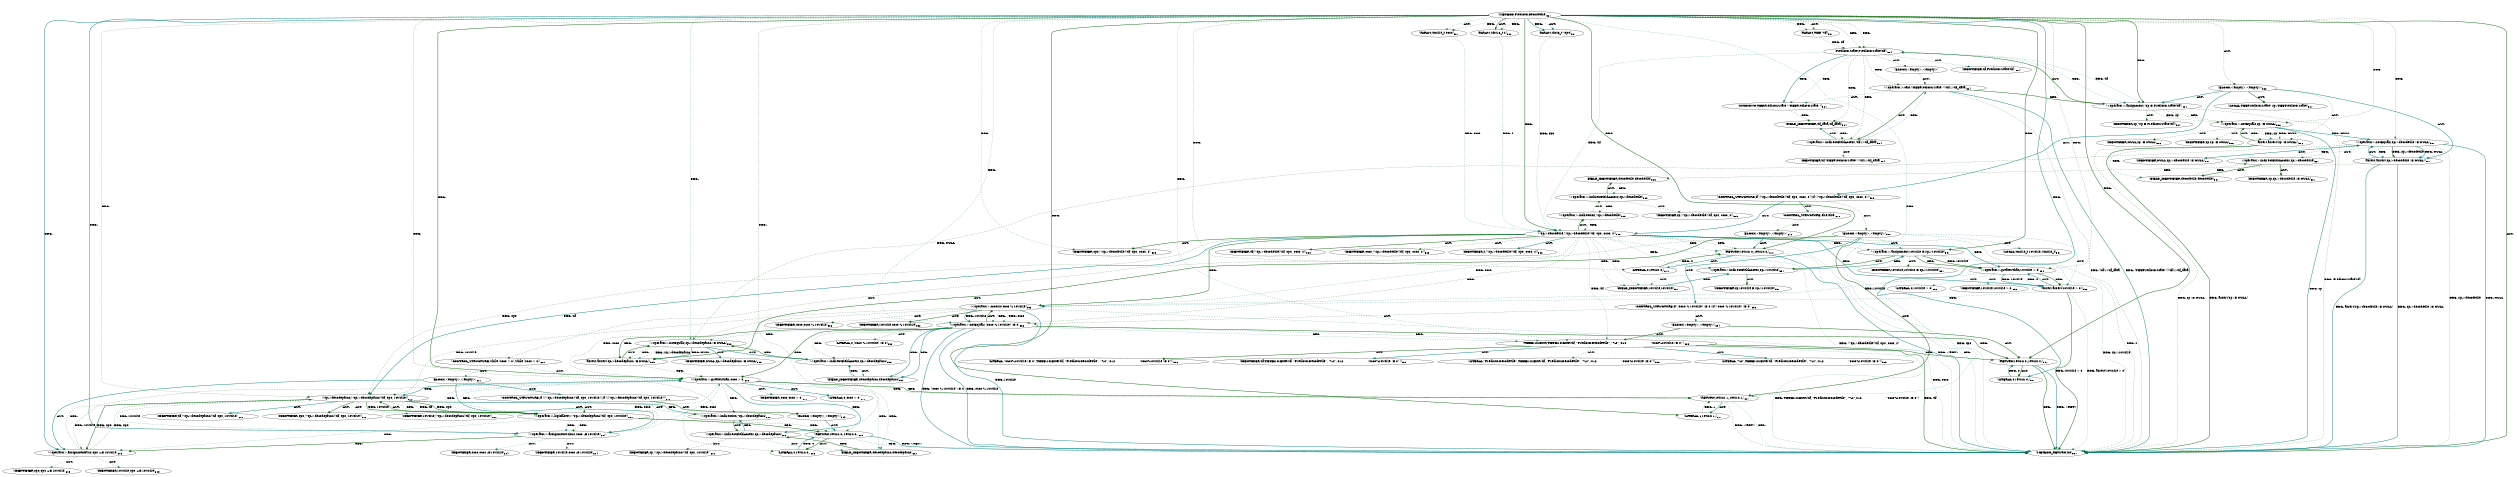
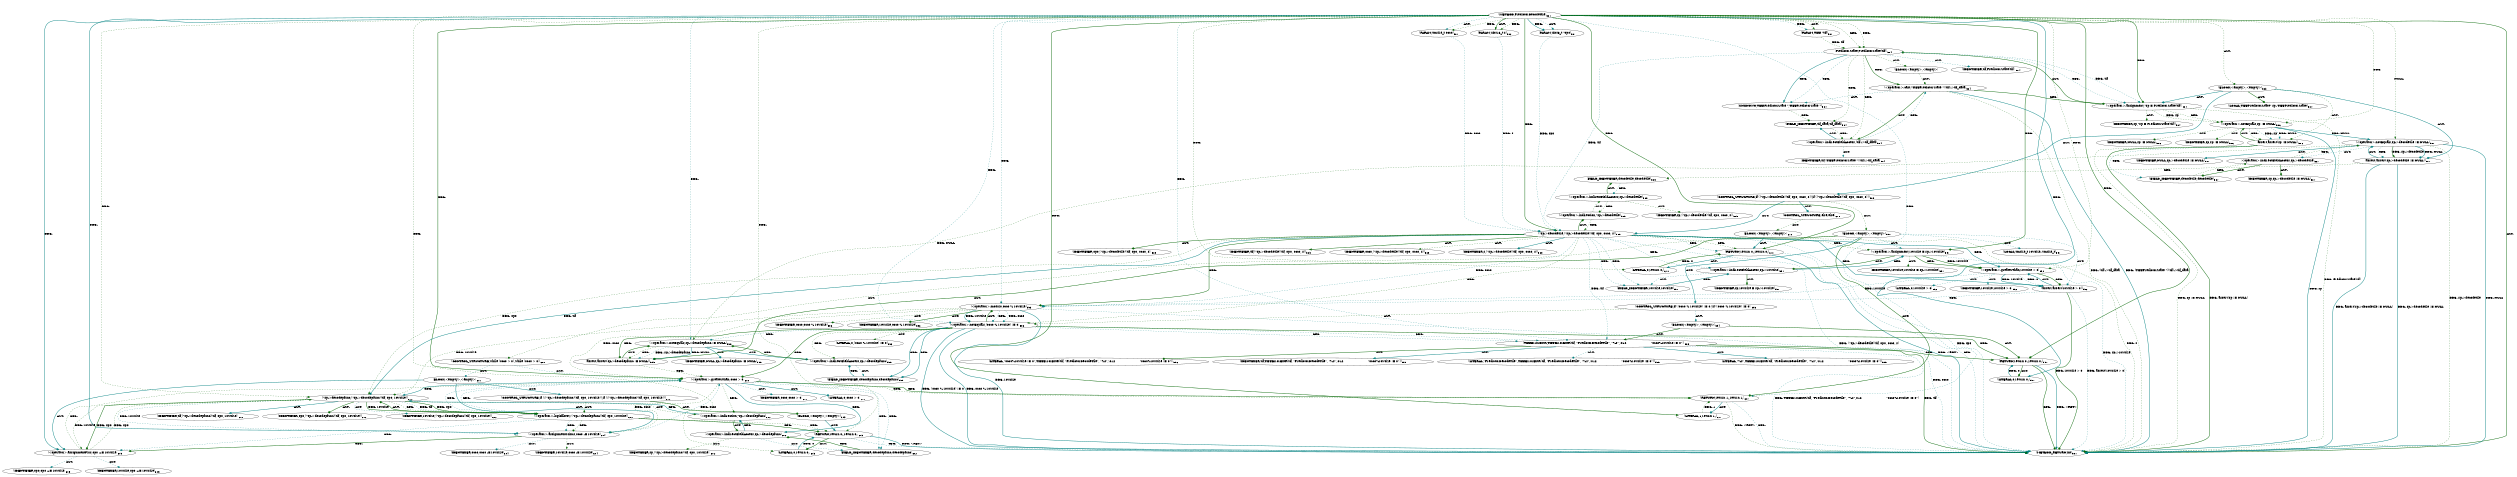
(996, 22) -> (1107, 20)
(1877, 75) -> (1877, 75)
(2400, 79) -> (2400, 79)
